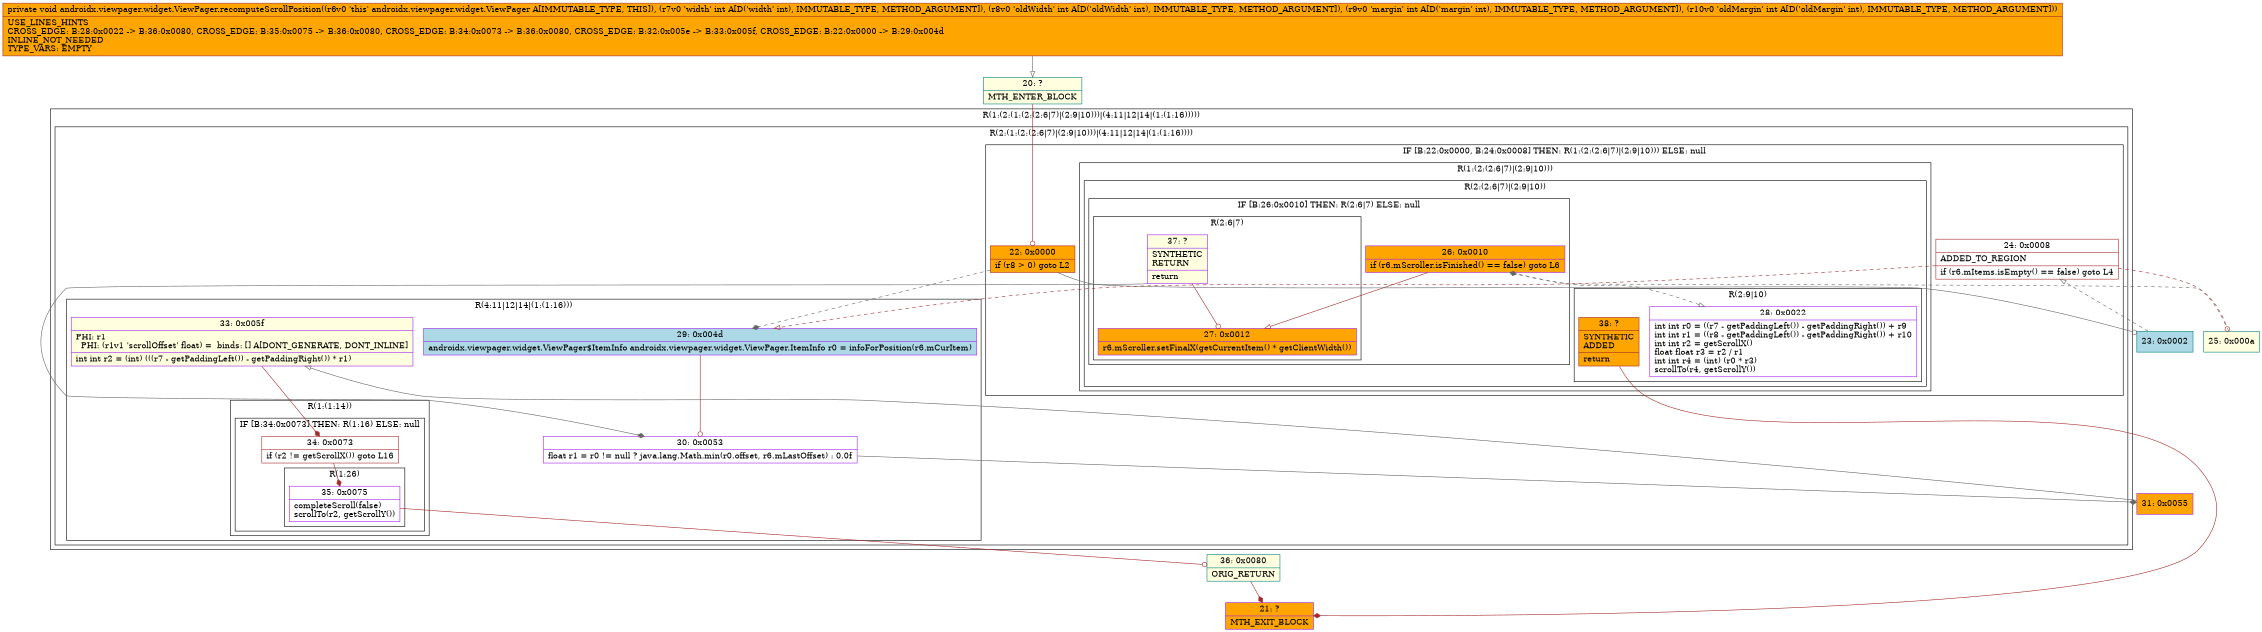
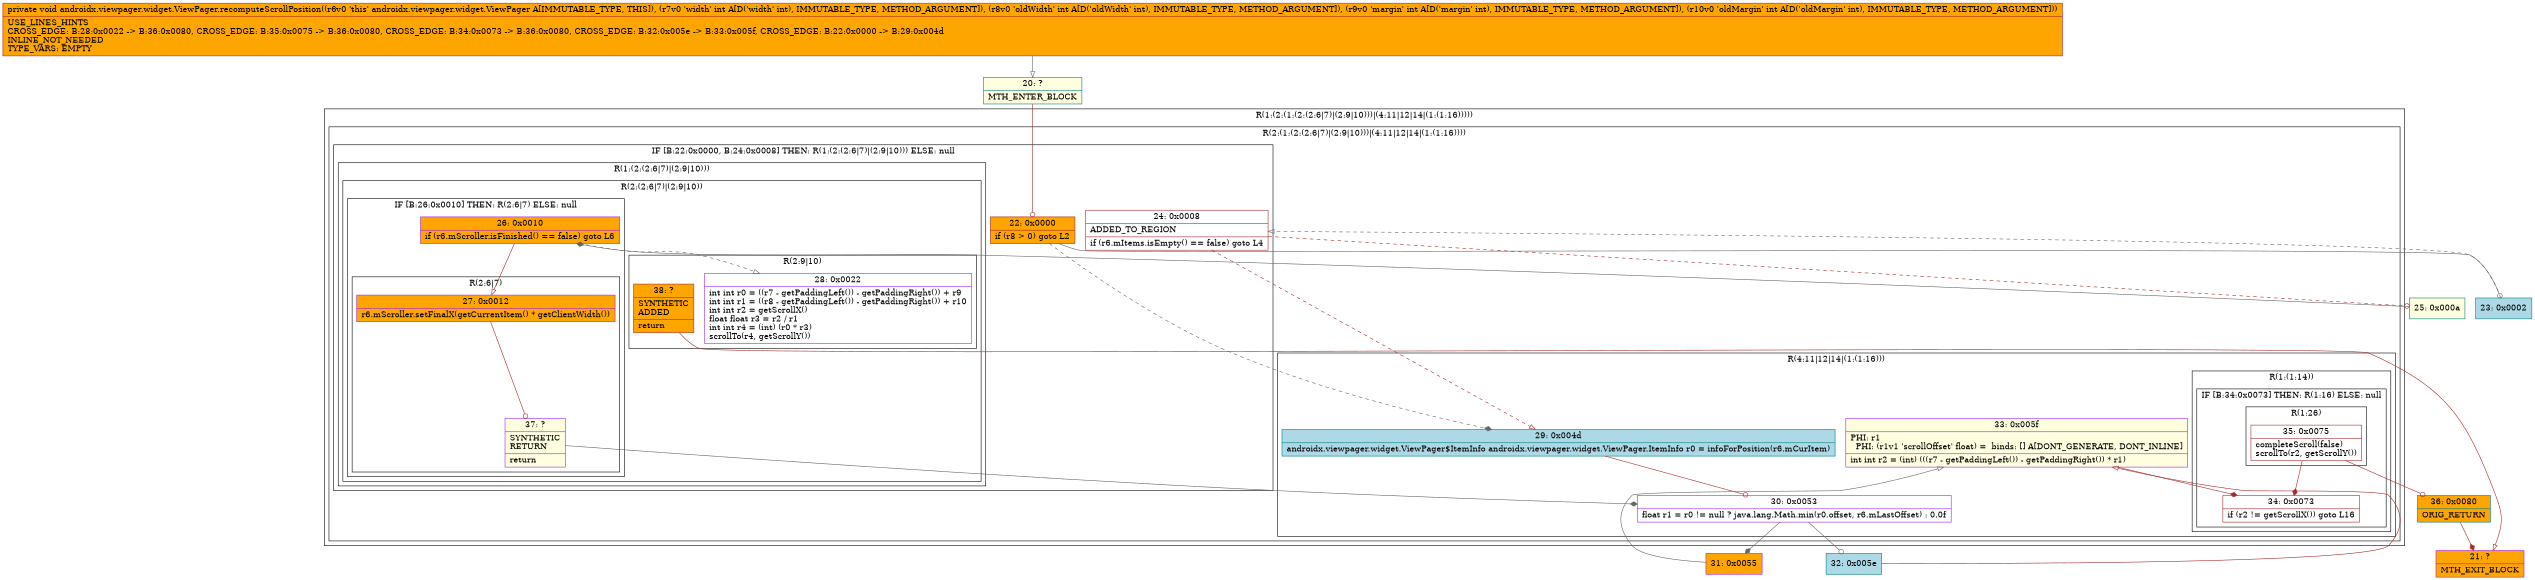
(1939, 285) -> (1496, 271)
(1204, 304) -> (508, 368)
(700, 342) -> (1559, 443)
(336, 472) -> (2299, 475)
(345, 504) -> (2306, 443)
none -> (1854, 564)
(1243, 568) -> (2454, 509)
(2110, 578) -> (1257, 351)
